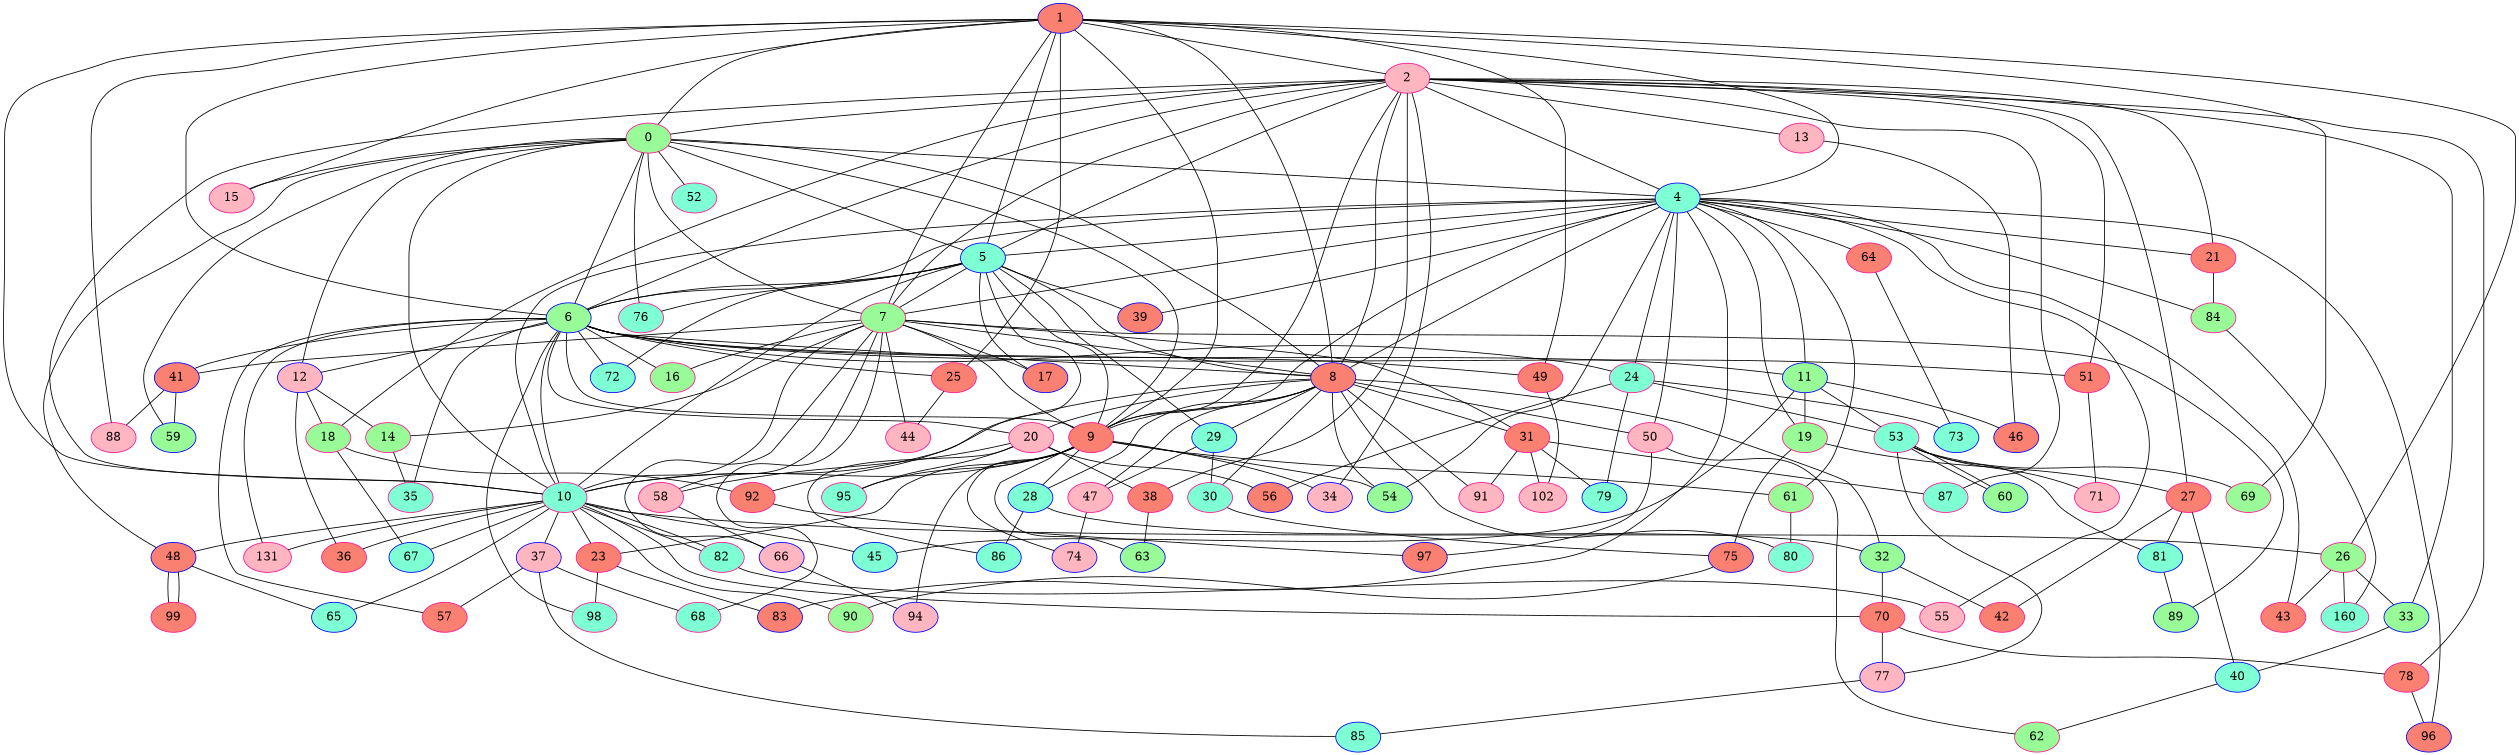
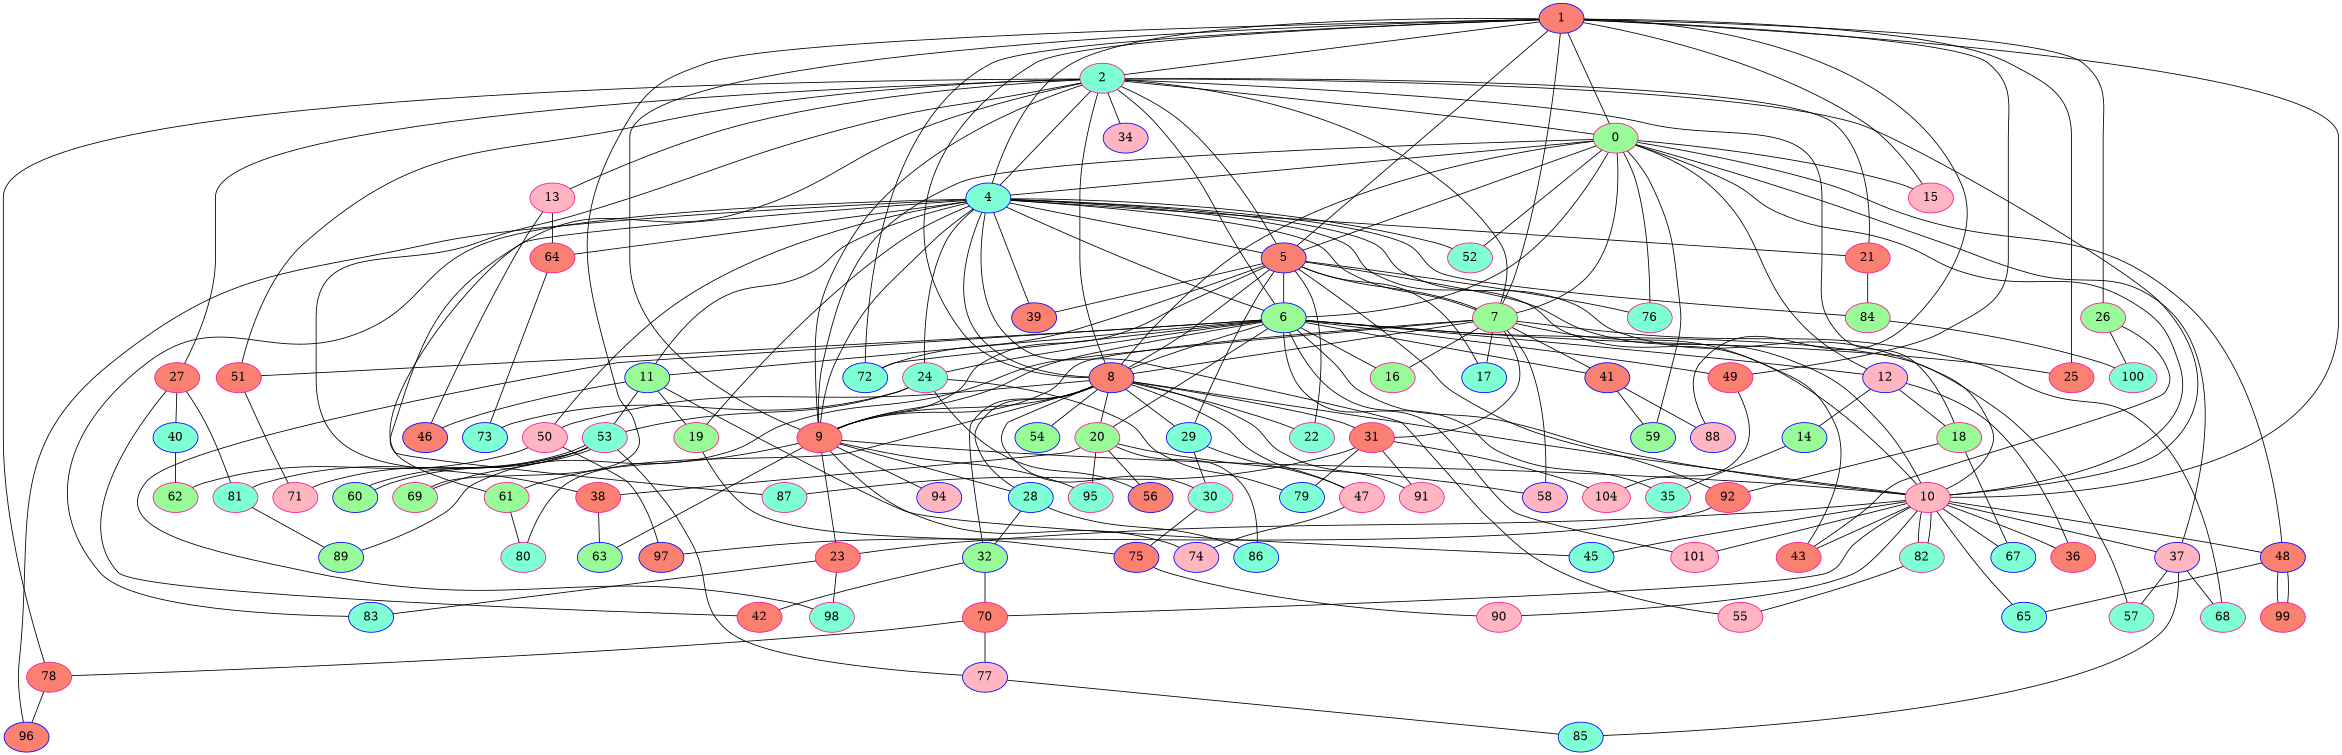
(377, 69) -> (1073, 48)
(1407, 78) -> (1102, 78)
none -> (552, 228)
(983, 258) -> (1284, 258)
none -> (2019, 270)
(1045, 378) -> (1484, 378)
(1575, 387) -> (1233, 210)
(667, 402) -> none
(114, 438) -> (1713, 438)
(388, 438) -> (1804, 438)
(908, 438) -> none
(1031, 438) -> (1097, 438)
none -> (1312, 438)
(1263, 466) -> none
(1259, 470) -> none
(2066, 474) -> none
(565, 498) -> (1928, 498)
(661, 498) -> (1545, 498)
(1543, 498) -> (1606, 498)
(1192, 534) -> (1863, 527)
(268, 557) -> (1695, 557)
(782, 557) -> none
(2160, 557) -> (235, 498)
(445, 617) -> (2131, 617)
(780, 617) -> (371, 617)
(851, 617) -> (1499, 617)
(2345, 617) -> (2133, 378)
(2406, 617) -> none
